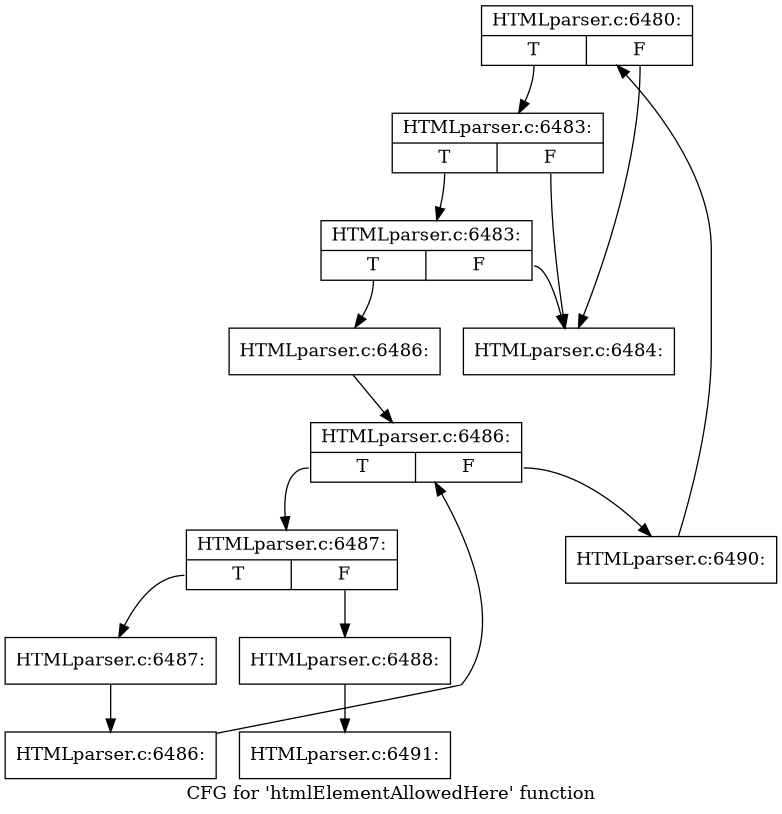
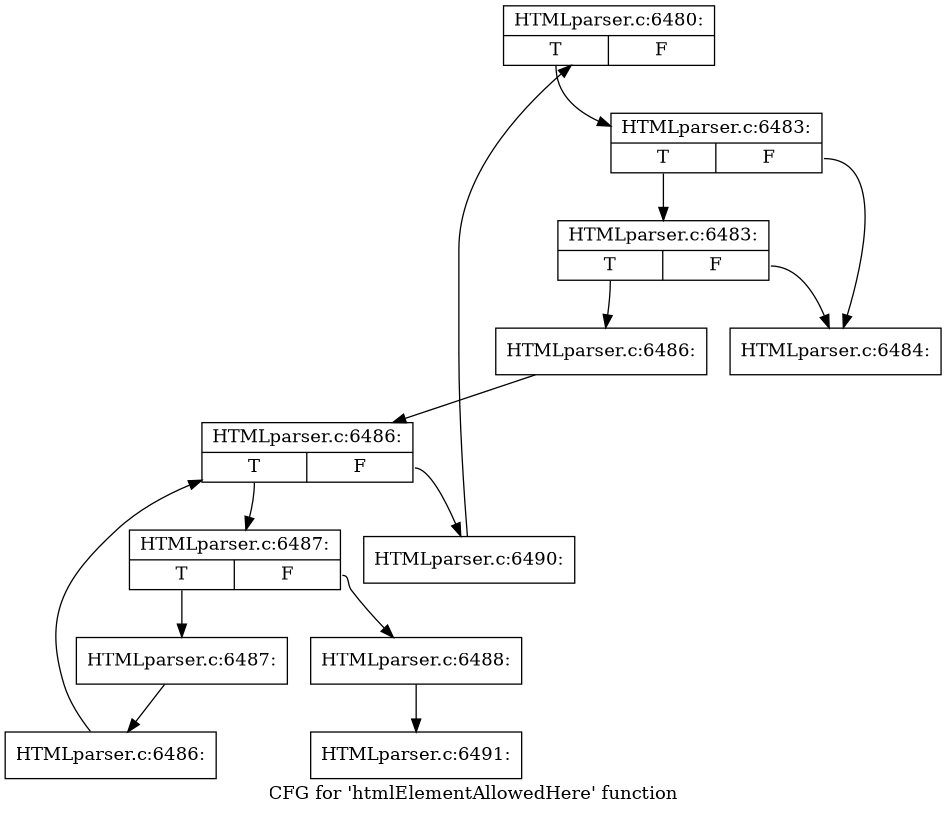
(623, 193) -> none
